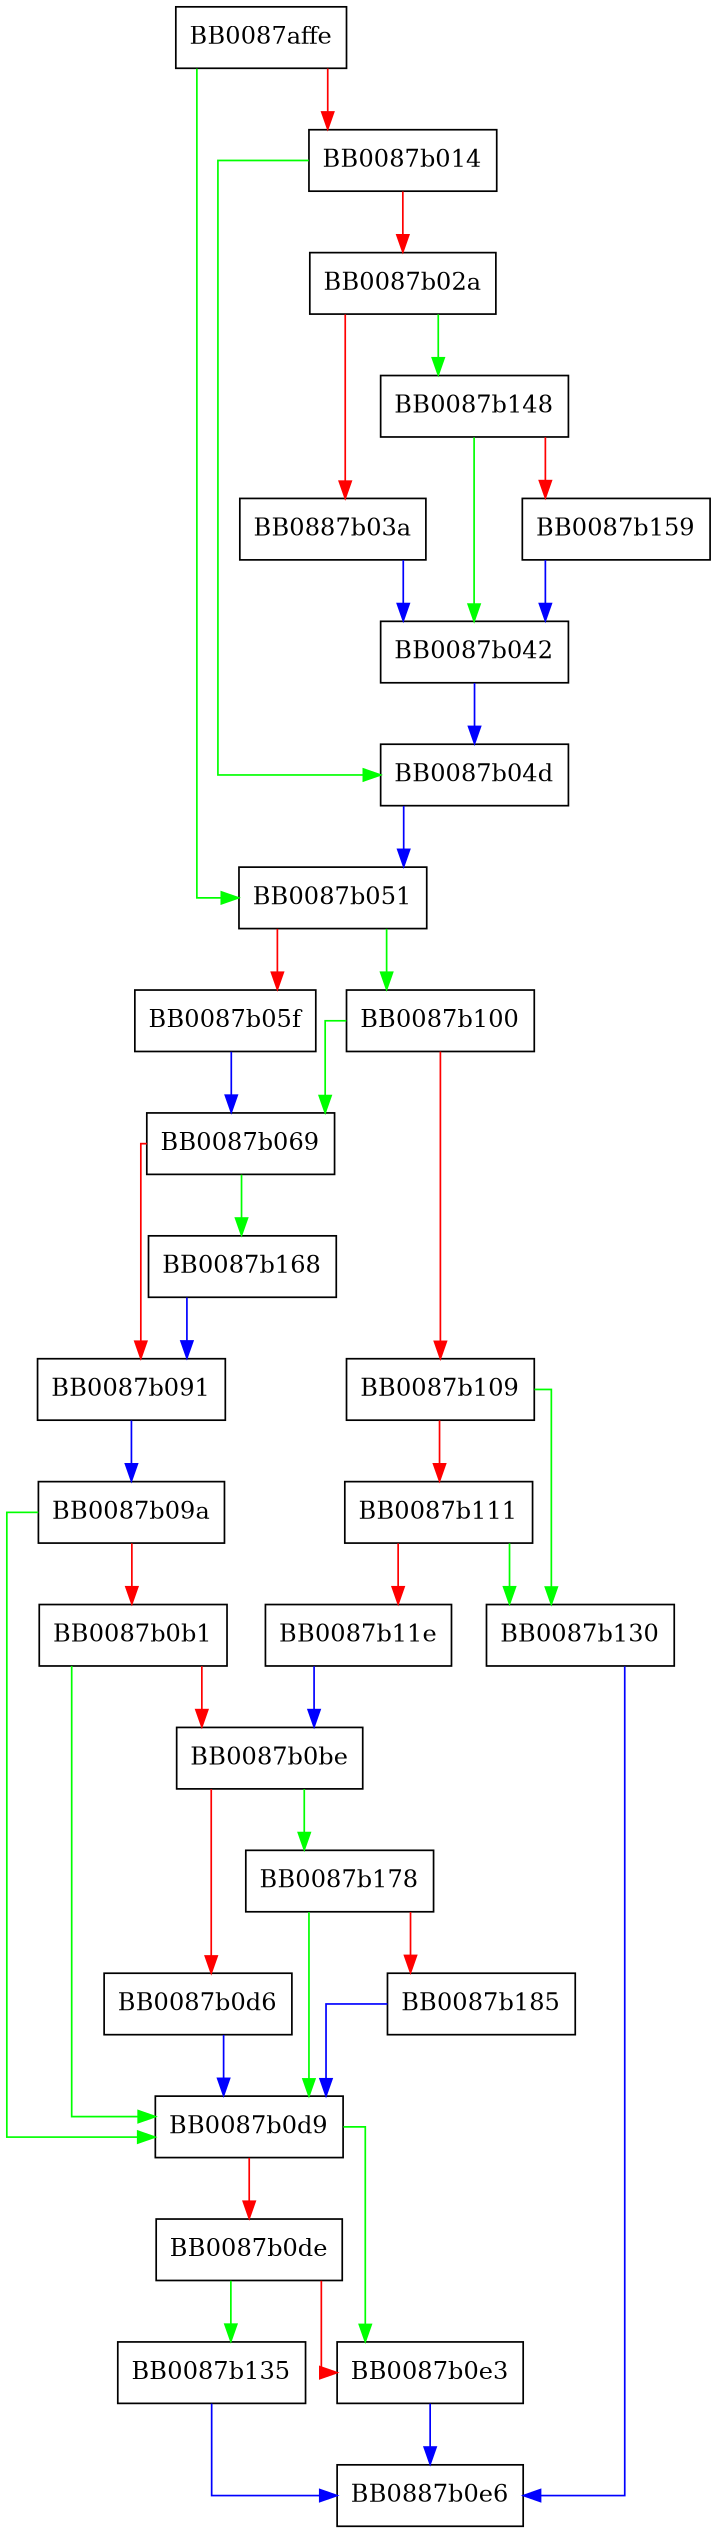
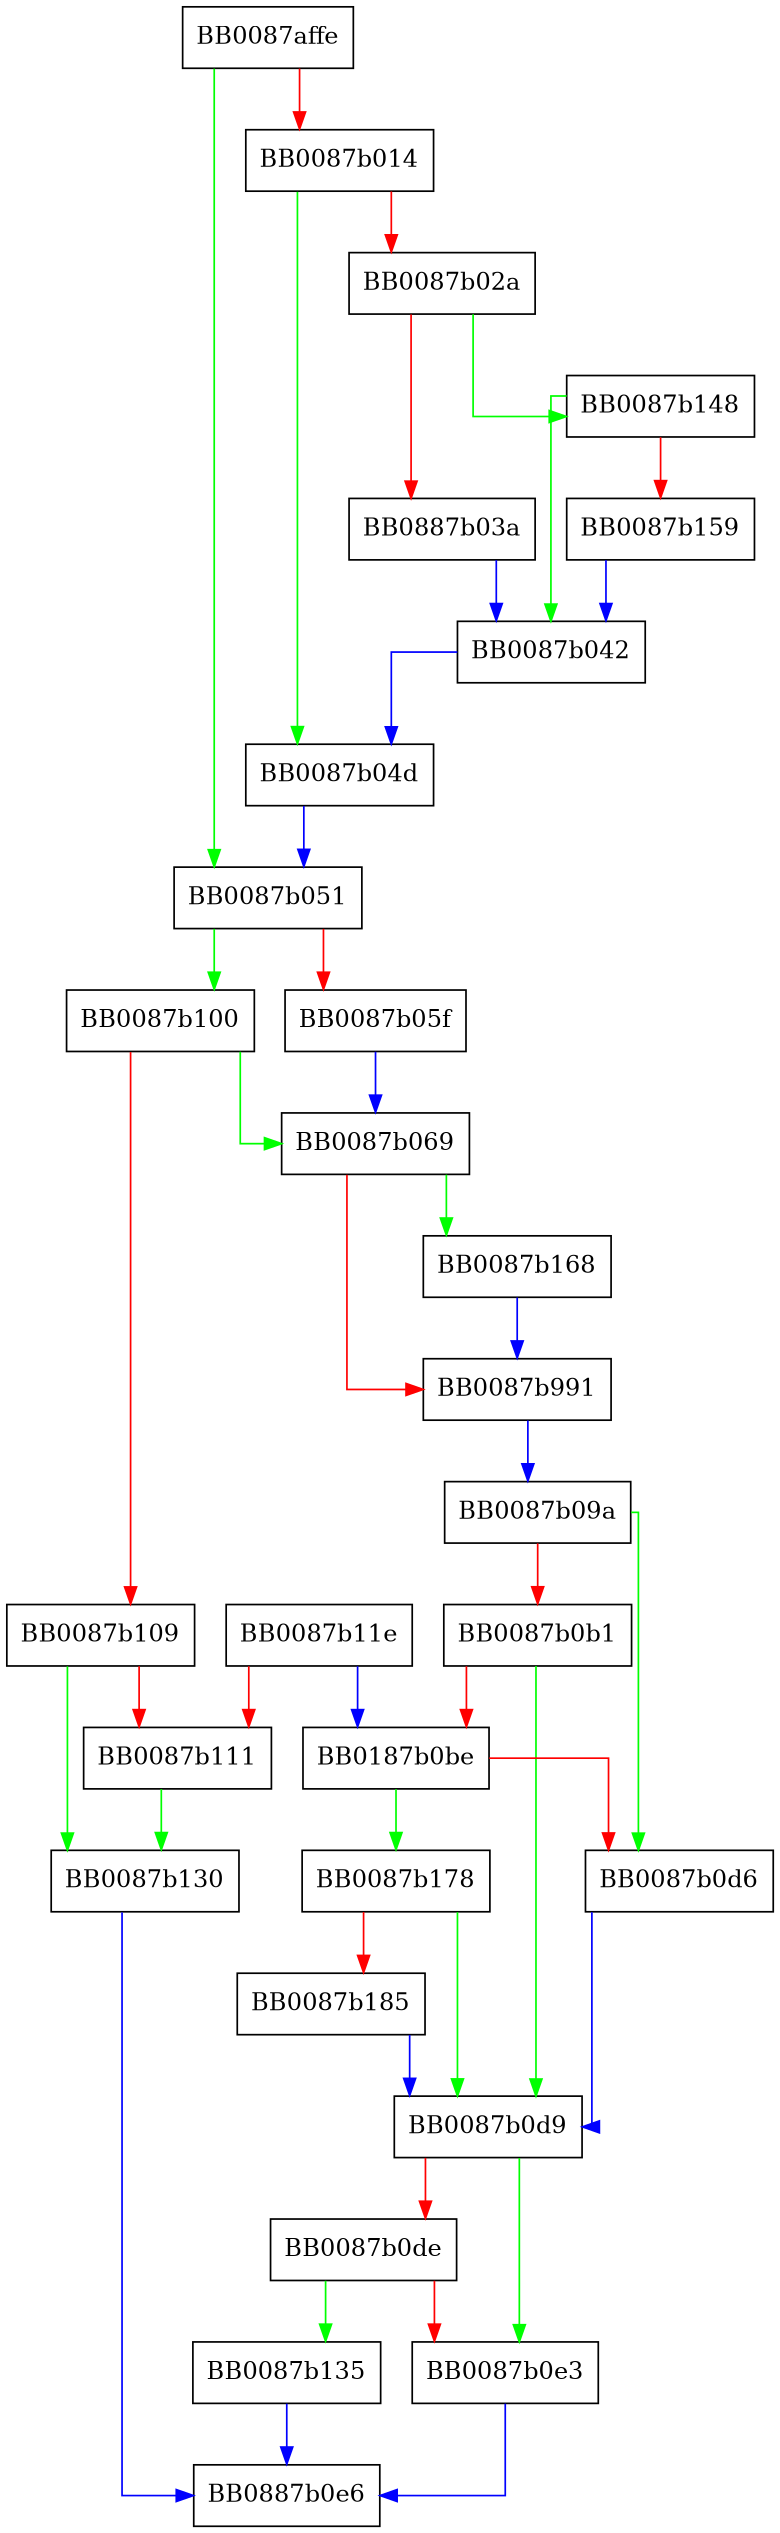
(131, 1389) -> (517, 1389)
(398, 1565) -> (249, 1688)
(270, 1758) -> (396, 1758)
(7, 1874) -> (638, 1669)
